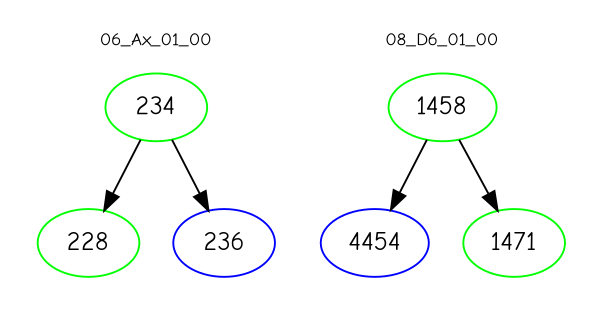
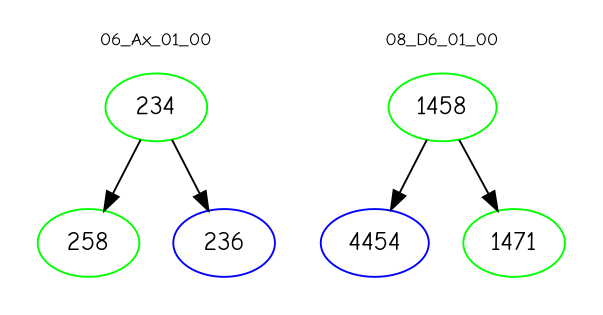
(89, 243) -> (89, 243)
